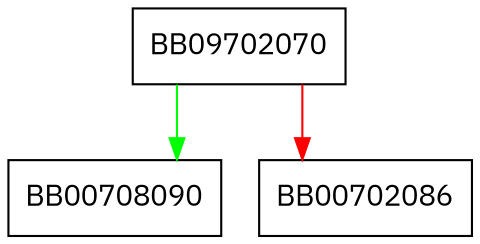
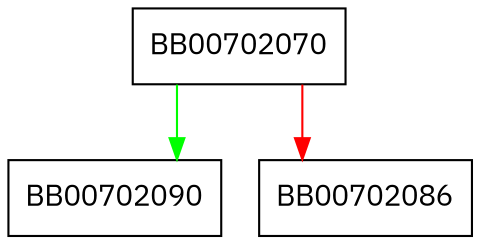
(239, 46) -> (239, 46)
(115, 198) -> (115, 198)
